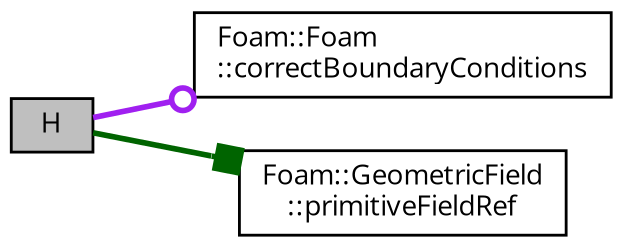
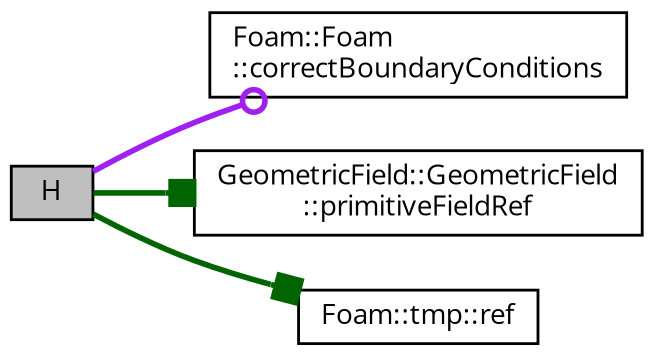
(403, 193) -> (418, 193)
none -> (418, 317)
